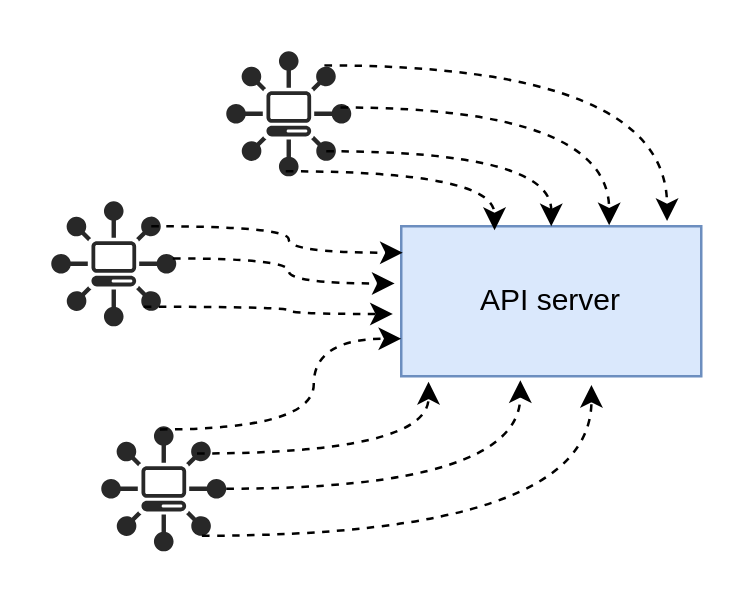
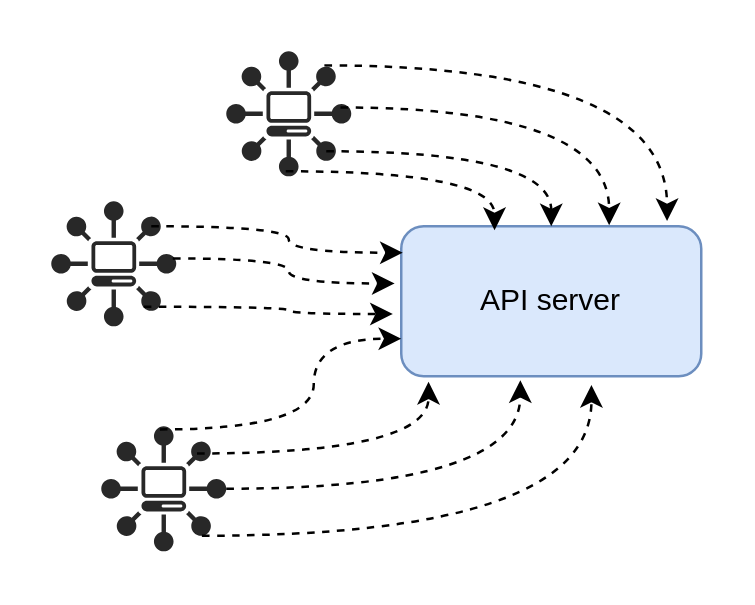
(551, 301) -> (551, 301)
